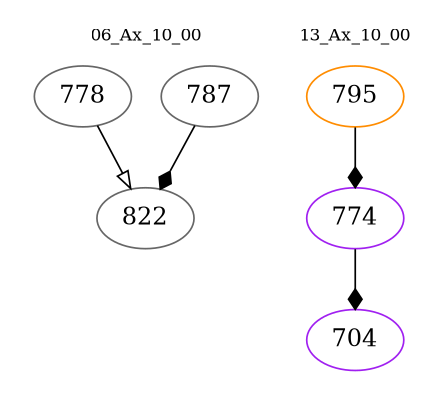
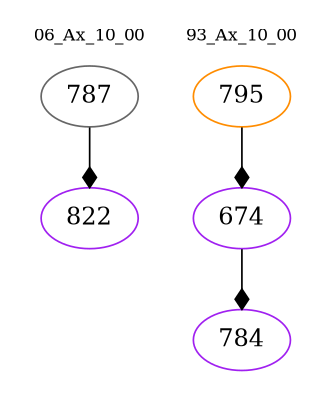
(355, 36) -> (242, 36)
(83, 96) -> none
(145, 218) -> (90, 218)
(355, 218) -> (242, 218)
(355, 340) -> (242, 340)
